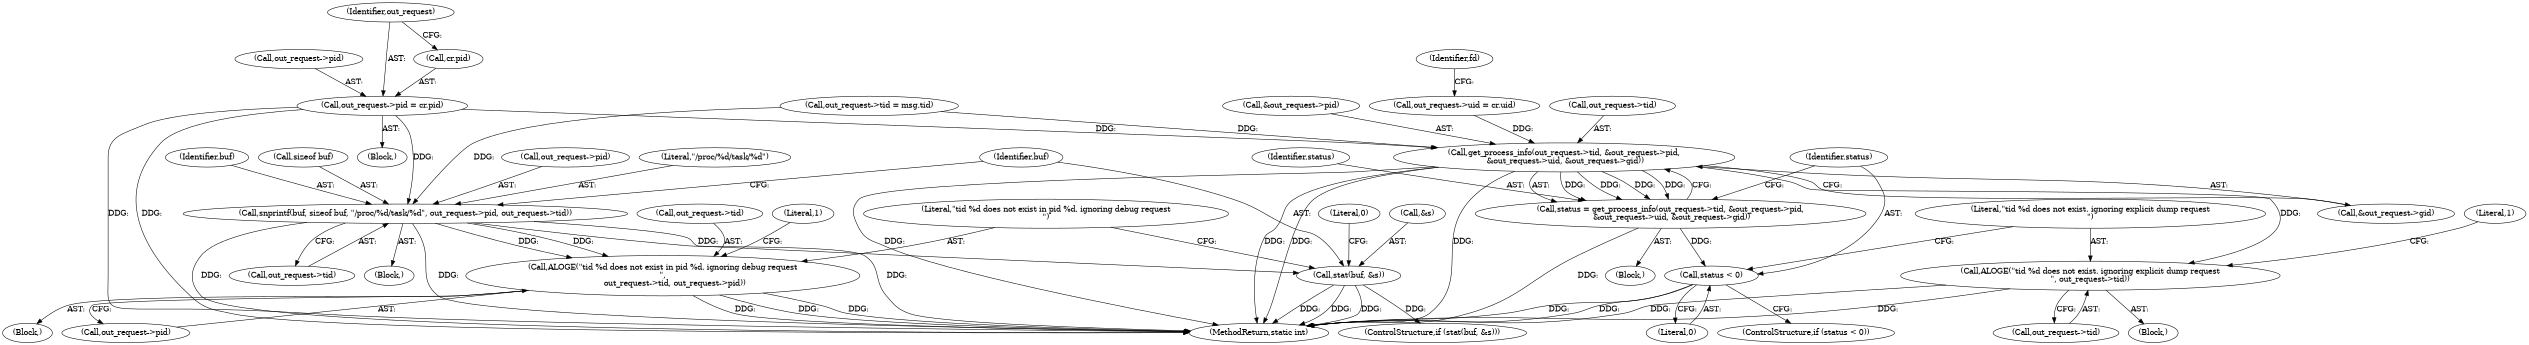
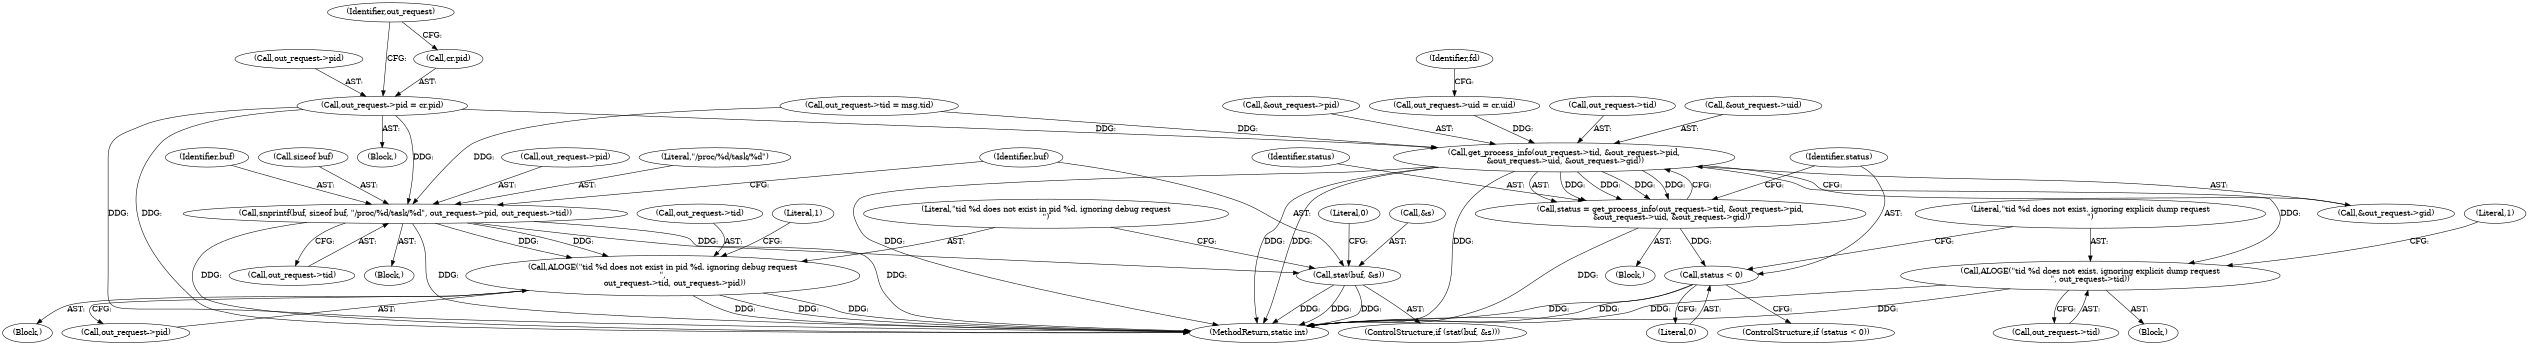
(398, 59) -> (398, 59)
none -> (1753, 106)
(1417, 310) -> (1417, 310)
